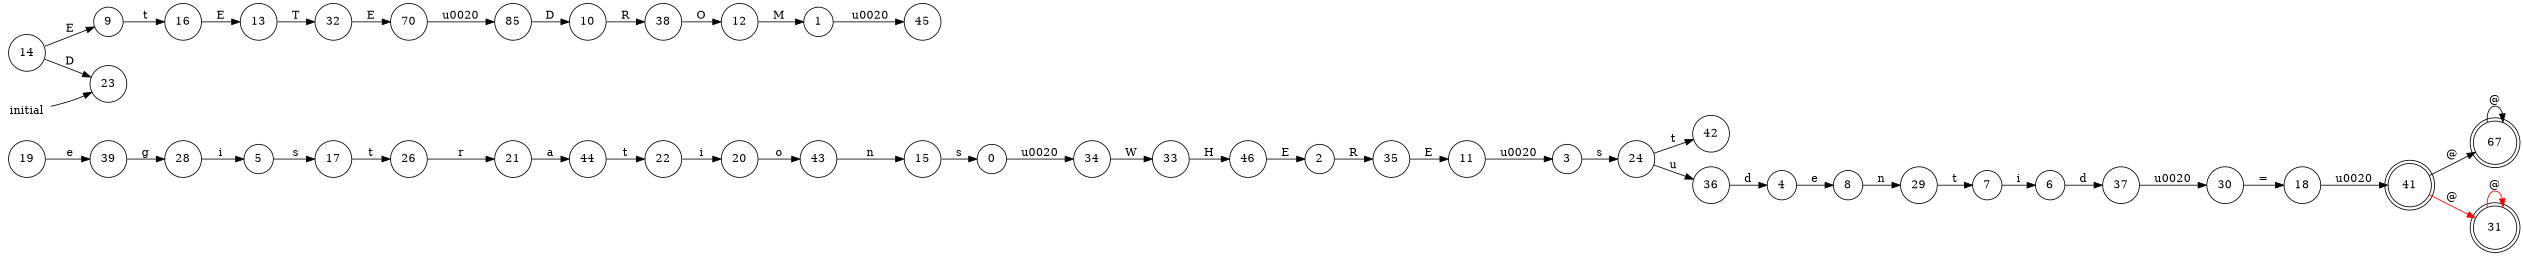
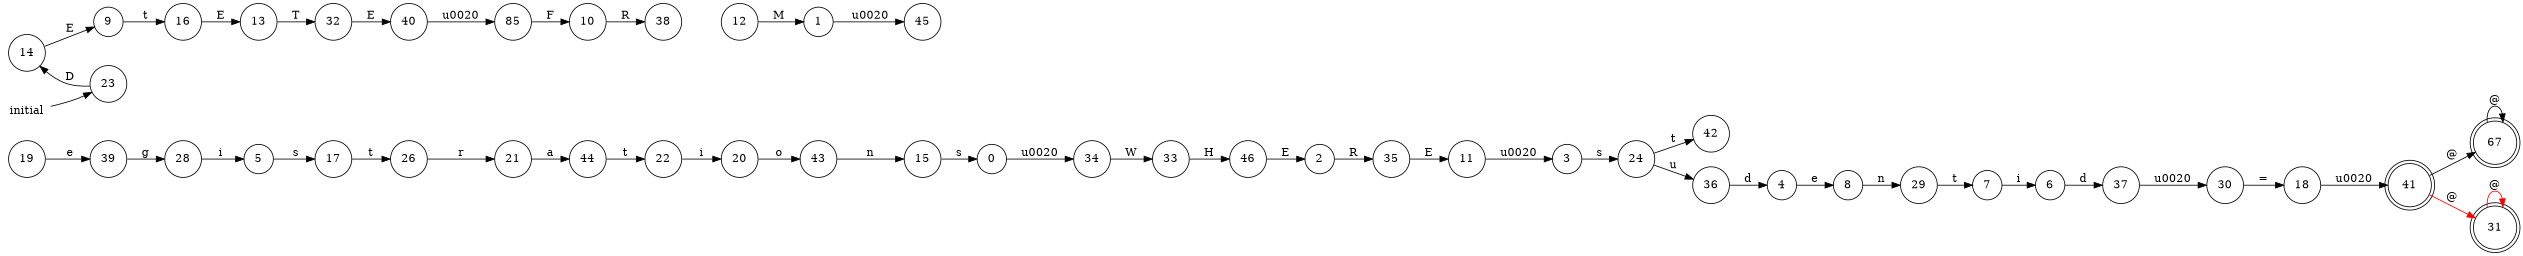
(550, 16) -> (550, 16)
(409, 22) -> (409, 22)
(697, 22) -> none
(64, 66) -> (66, 83)
